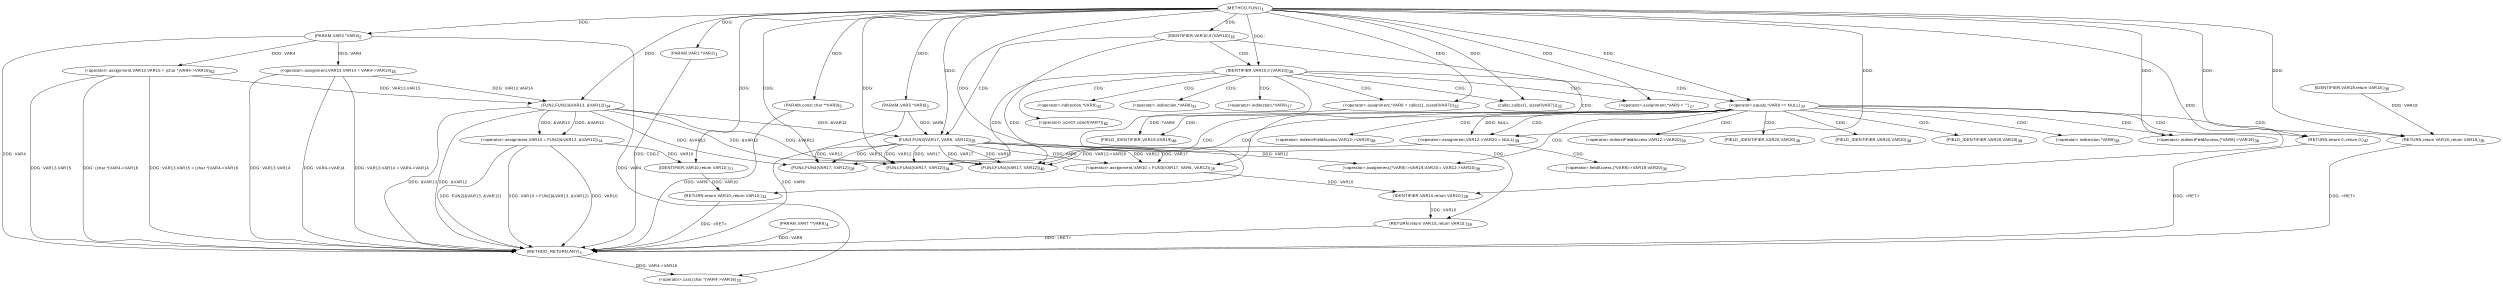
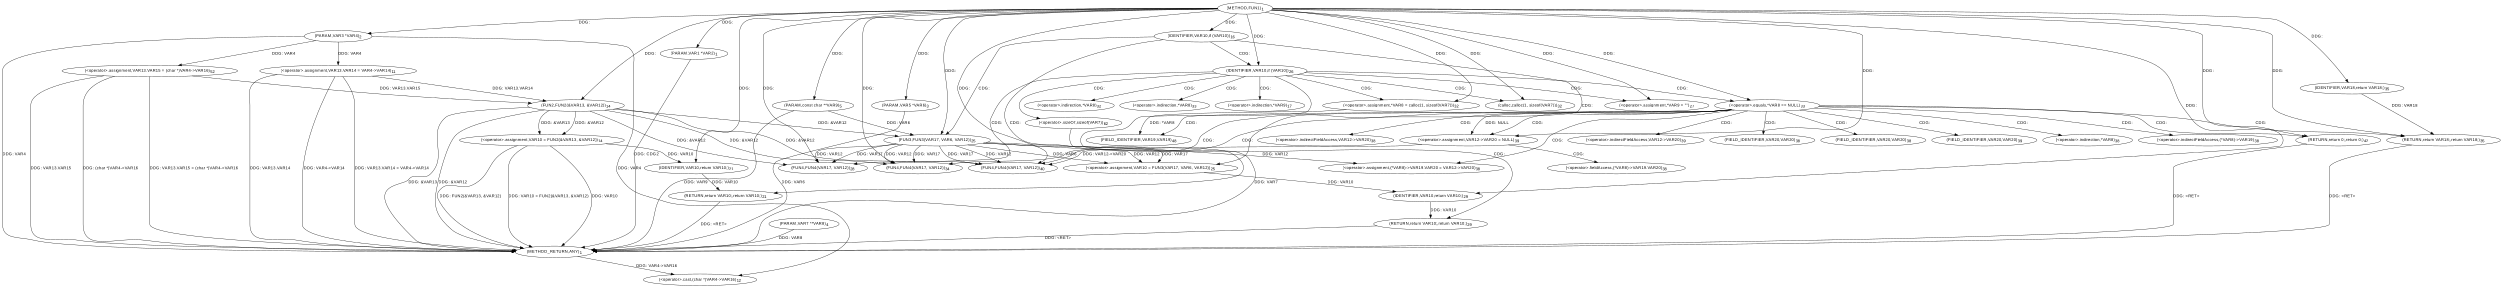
(1935, 19) -> (1876, 11)
(394, 70) -> (394, 70)
(915, 123) -> (869, 124)
none -> (1032, 211)
